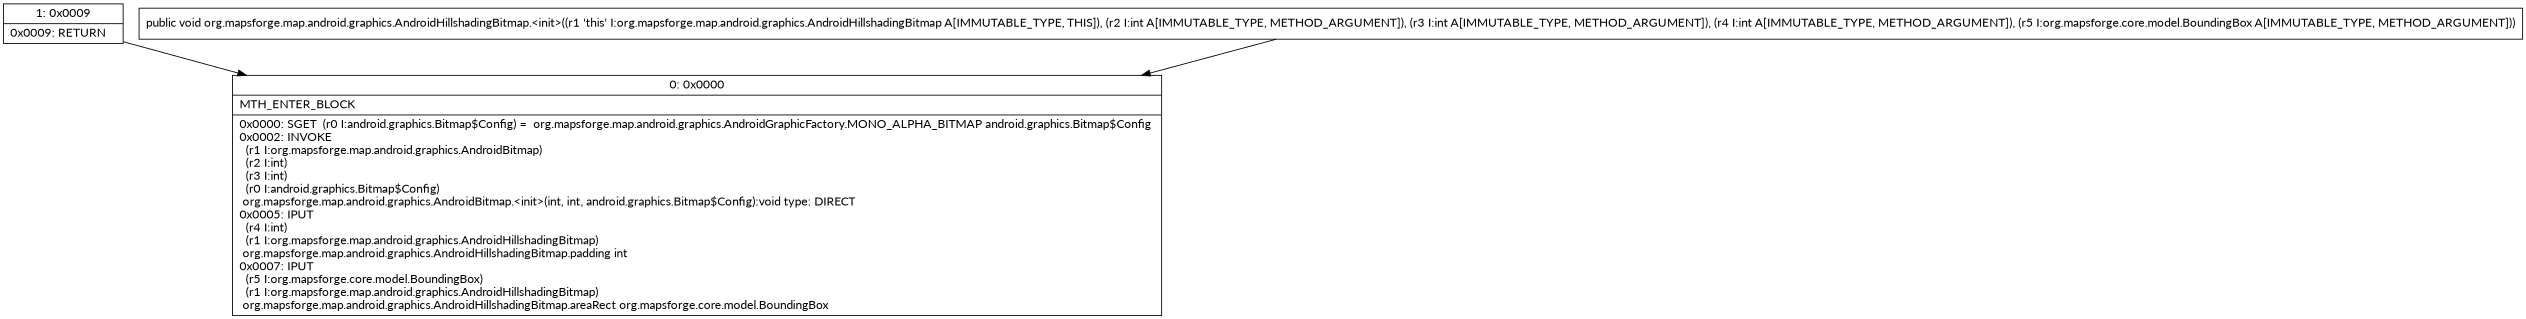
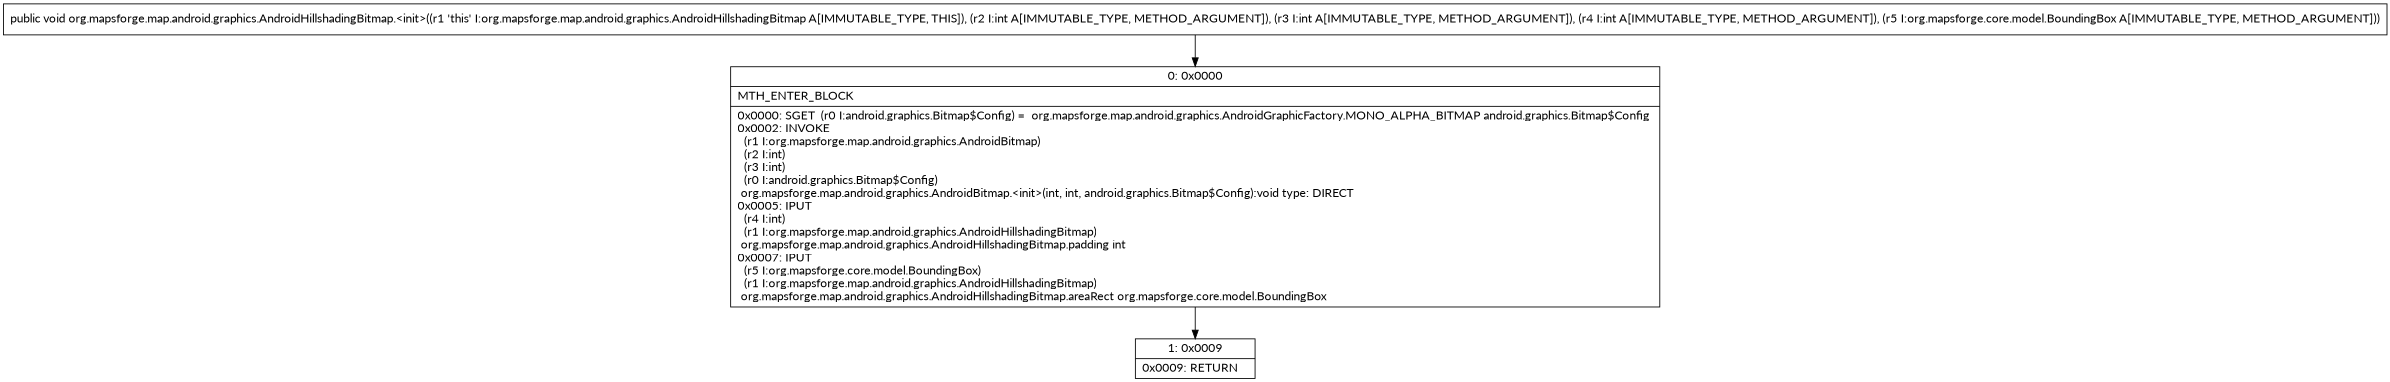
(181, 57) -> (1195, 319)
